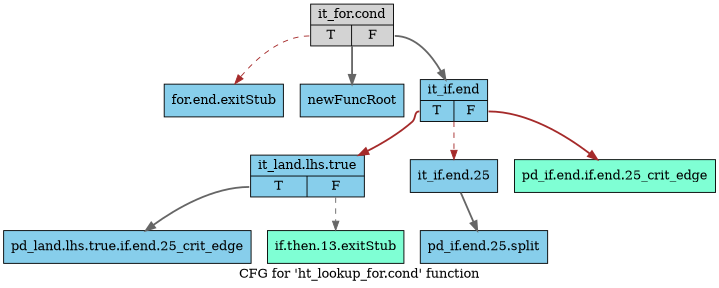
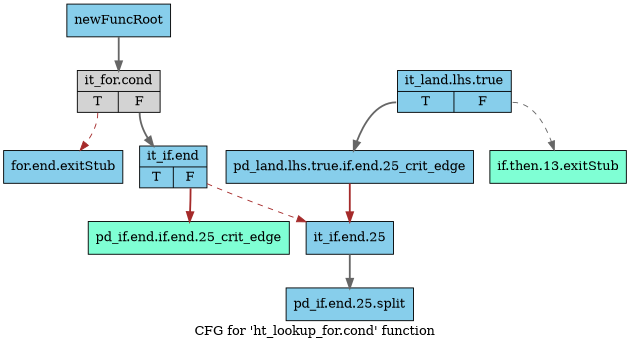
(352, 60) -> (119, 49)
(396, 134) -> none
none -> (350, 198)
